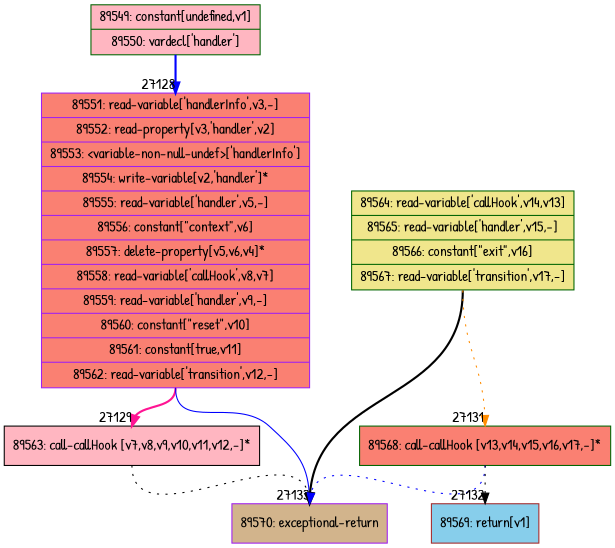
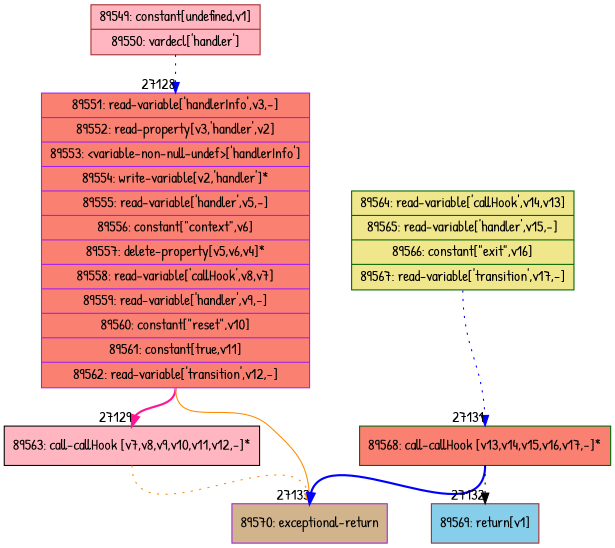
(176, 30) -> (176, 30)
(176, 69) -> (176, 69)
(472, 353) -> (472, 353)
(391, 394) -> none
(256, 418) -> (256, 418)
(216, 486) -> (216, 486)
(403, 486) -> (403, 486)
